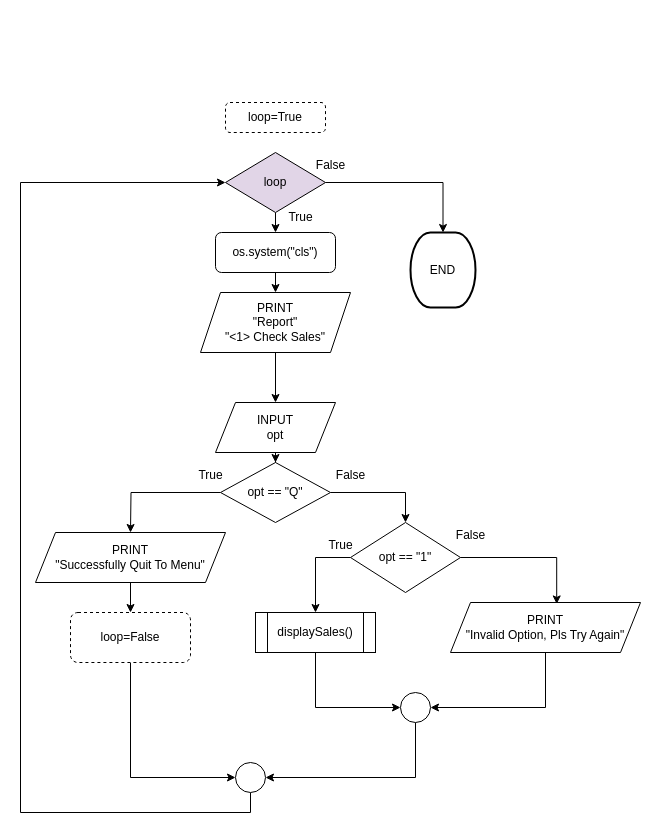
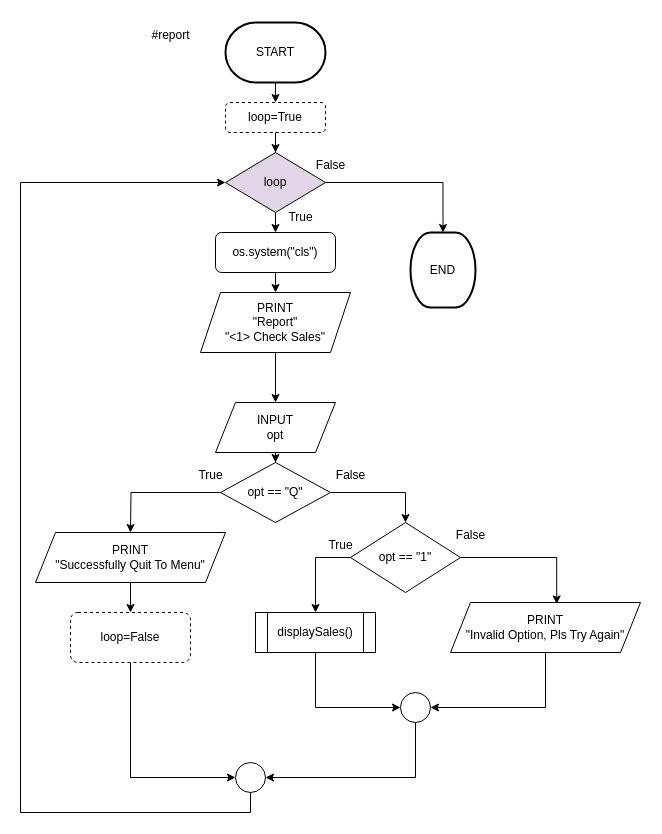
none -> (171, 36)
none -> (276, 53)
none -> (276, 89)
none -> (276, 147)
